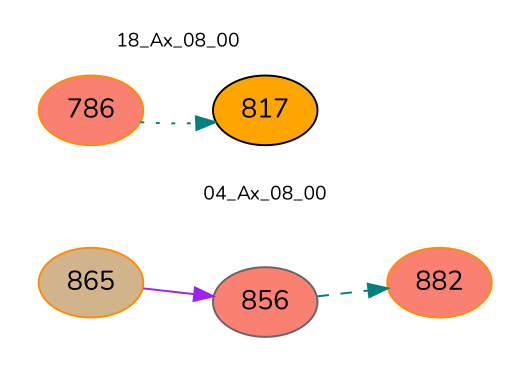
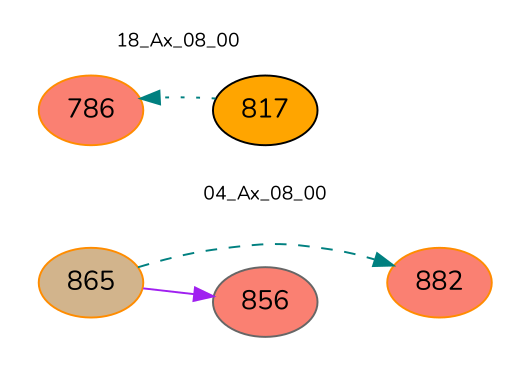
(168, 123) -> (188, 97)
(343, 293) -> (256, 245)
